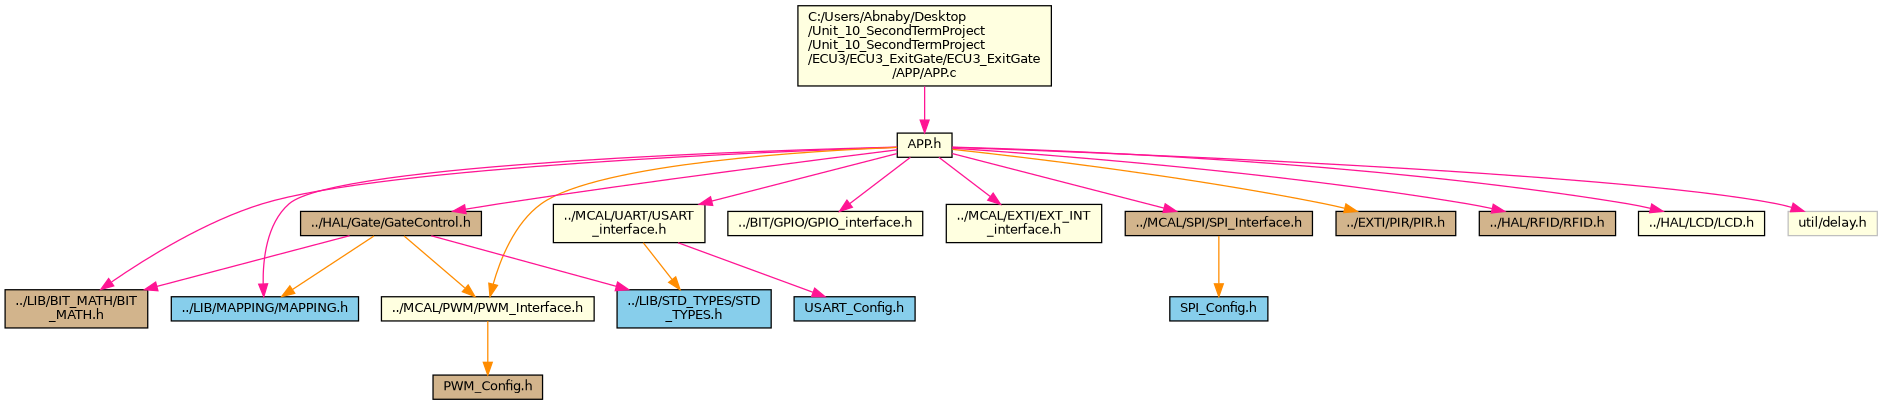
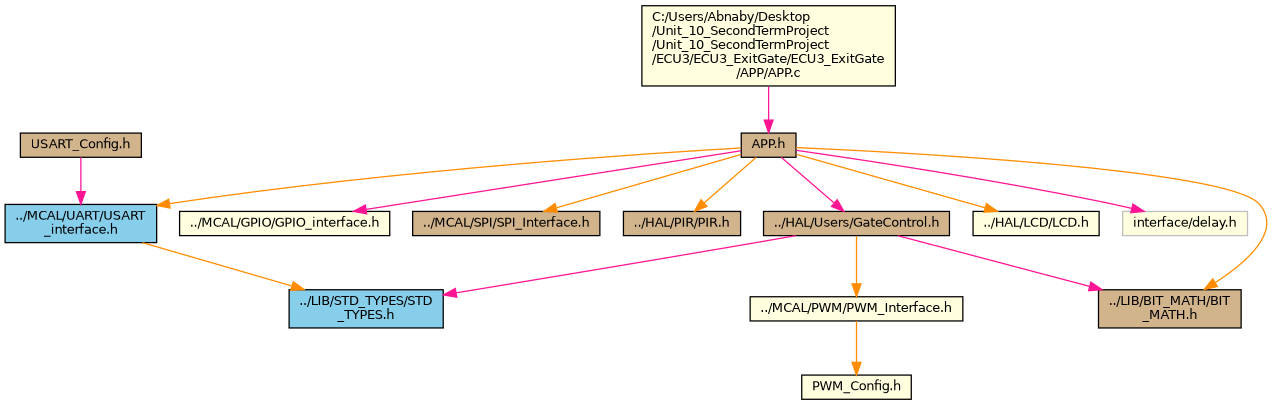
(925, 145) -> (769, 145)
(669, 167) -> none
(493, 170) -> (1081, 167)
(804, 177) -> (455, 170)
(1442, 179) -> (891, 181)
(1058, 181) -> (649, 181)
(391, 224) -> (857, 224)
(629, 224) -> (81, 224)
(825, 224) -> (285, 224)
(1024, 224) -> none
(1396, 224) -> (682, 224)
(1547, 224) -> none
(1833, 224) -> (1185, 224)
(745, 268) -> (81, 174)
(265, 309) -> none
(855, 309) -> (81, 145)
(1219, 309) -> none
(488, 387) -> (857, 387)
